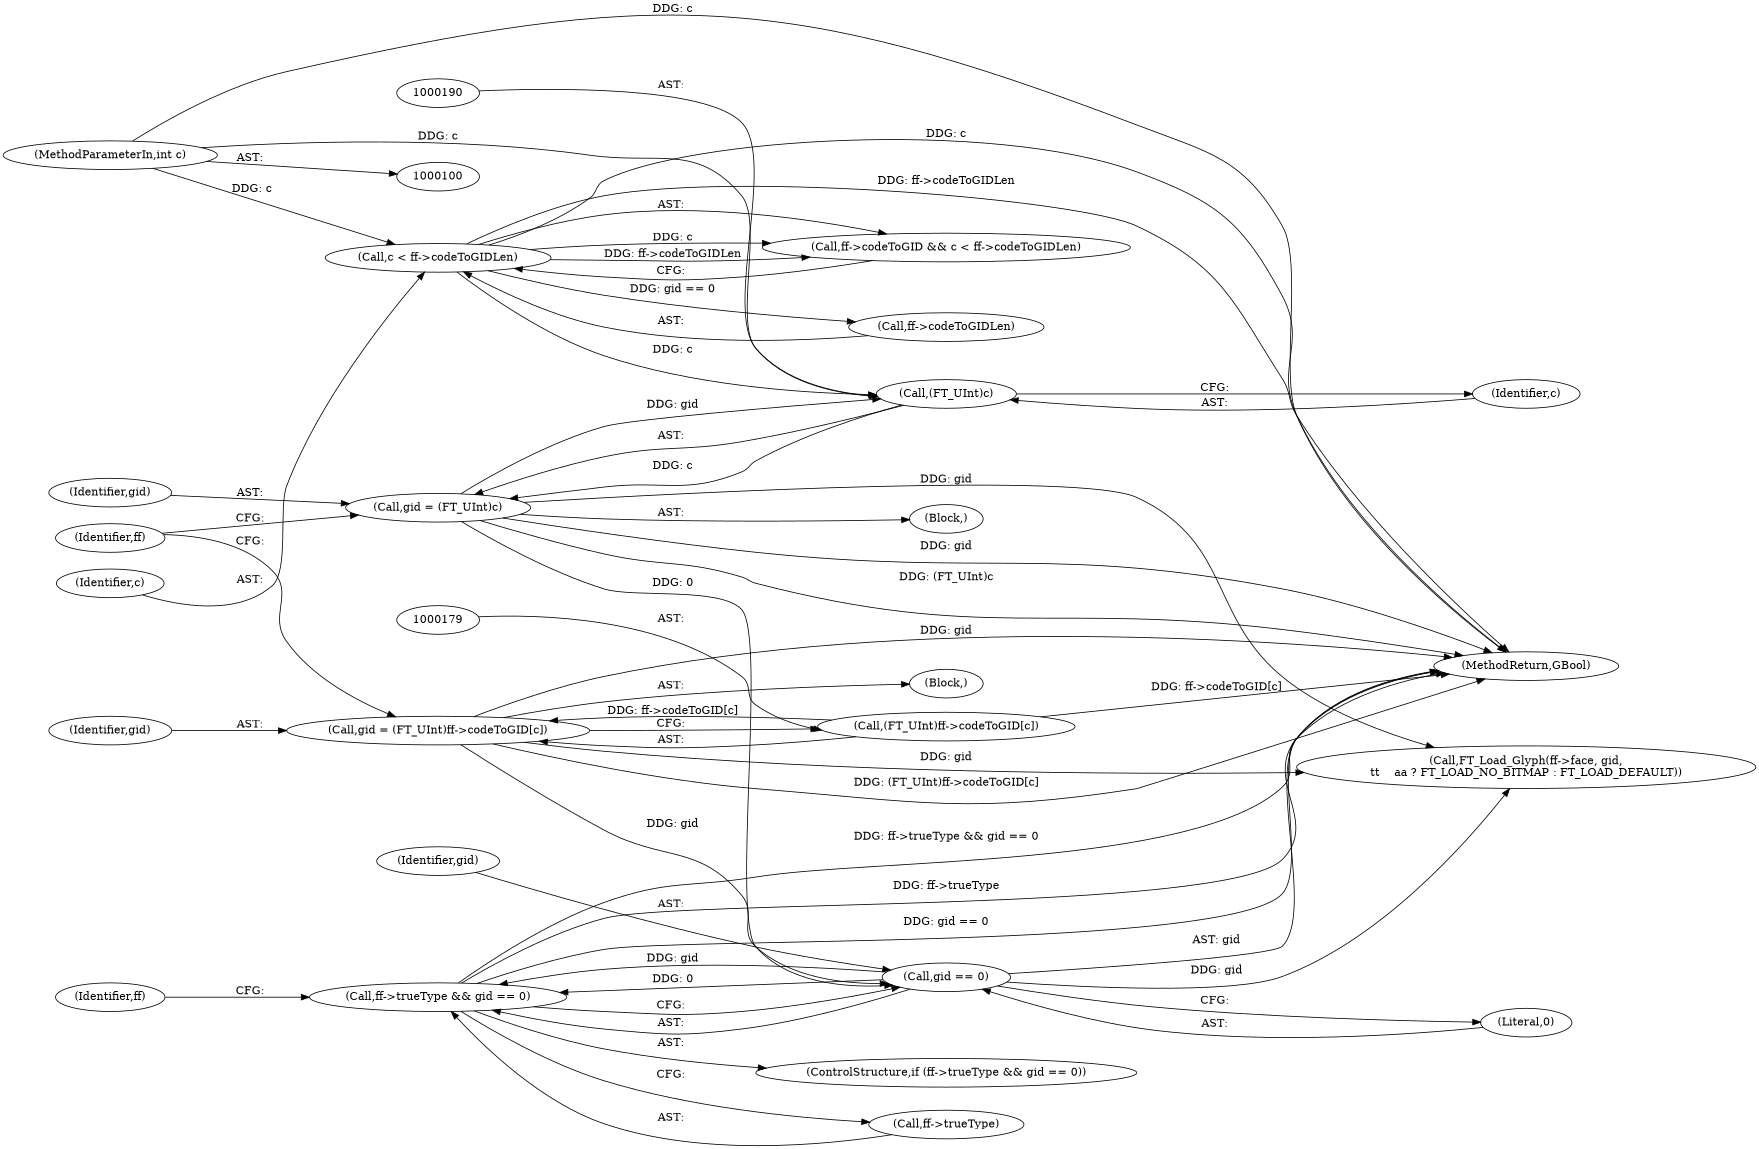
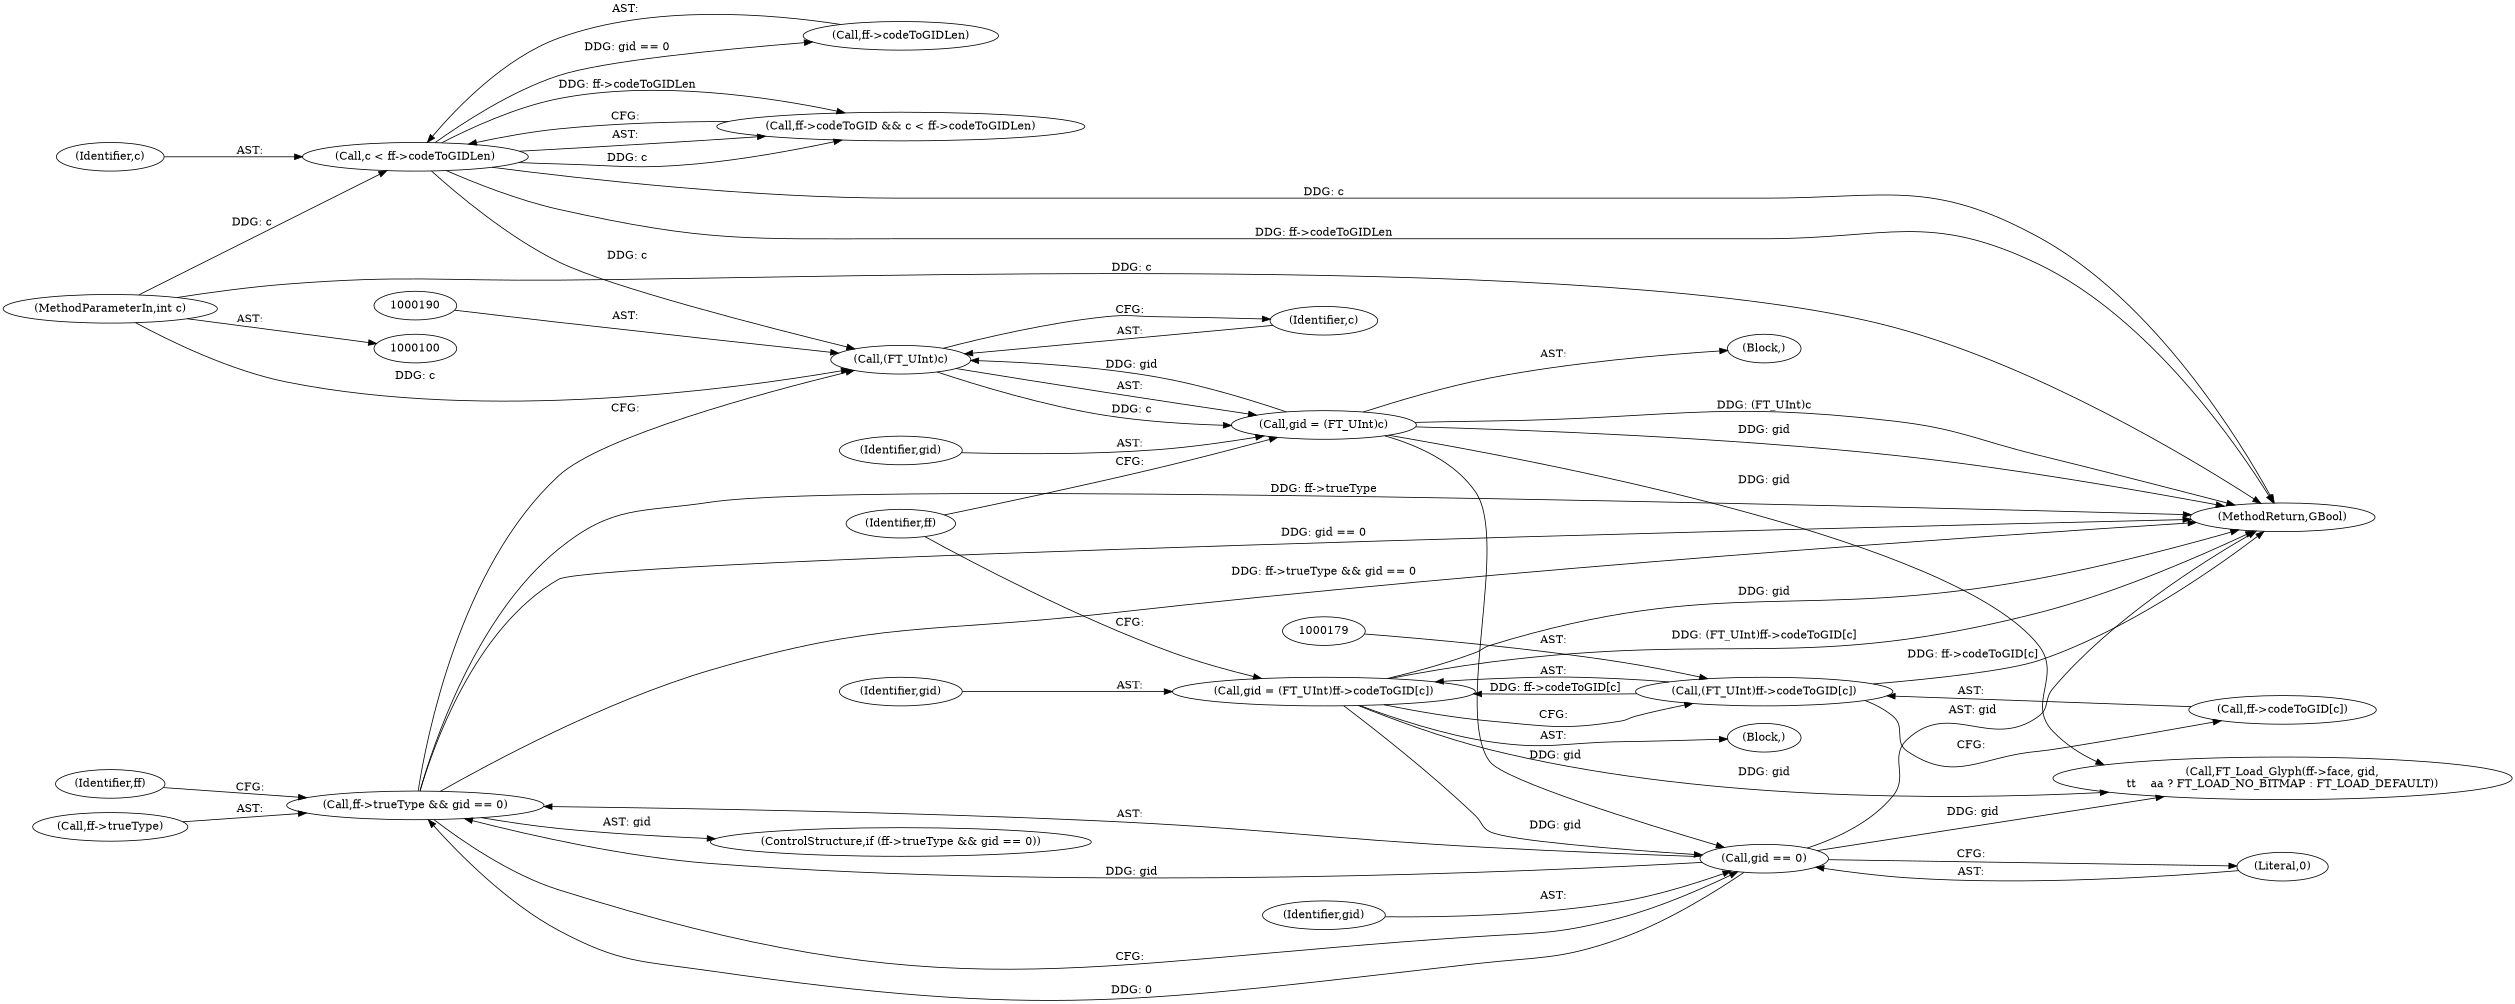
(673, 583) -> (1555, 756)
none -> (2283, 710)
(673, 1043) -> (627, 823)
(653, 1094) -> (544, 492)
